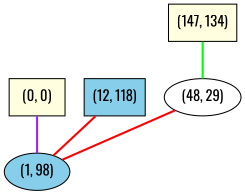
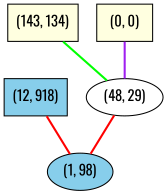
(203, 23) -> (43, 23)
(115, 97) -> (36, 97)
(37, 135) -> (125, 60)
